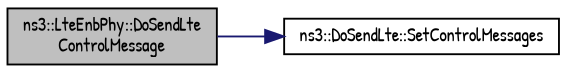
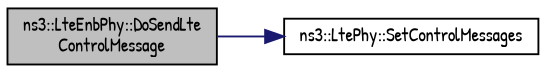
(422, 36) -> (411, 36)
